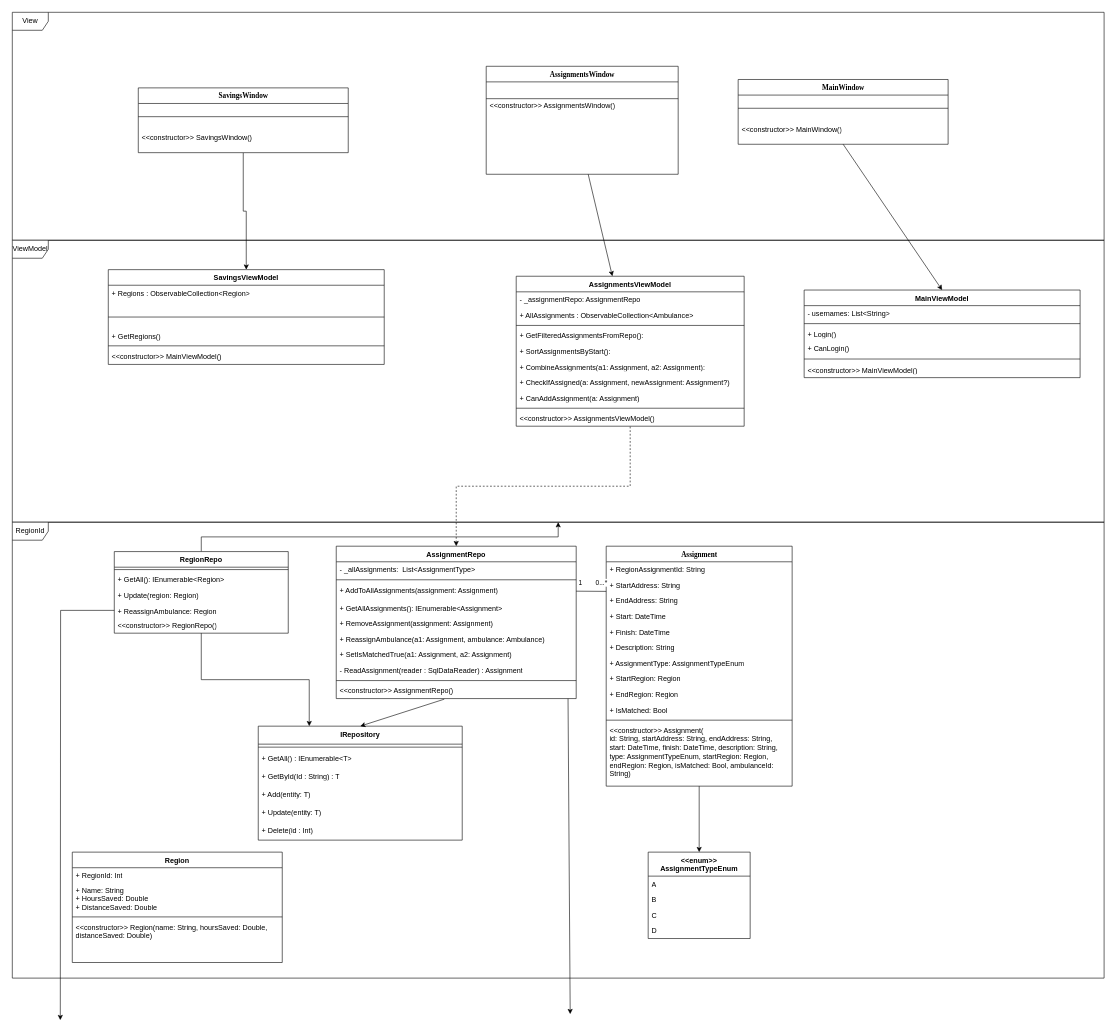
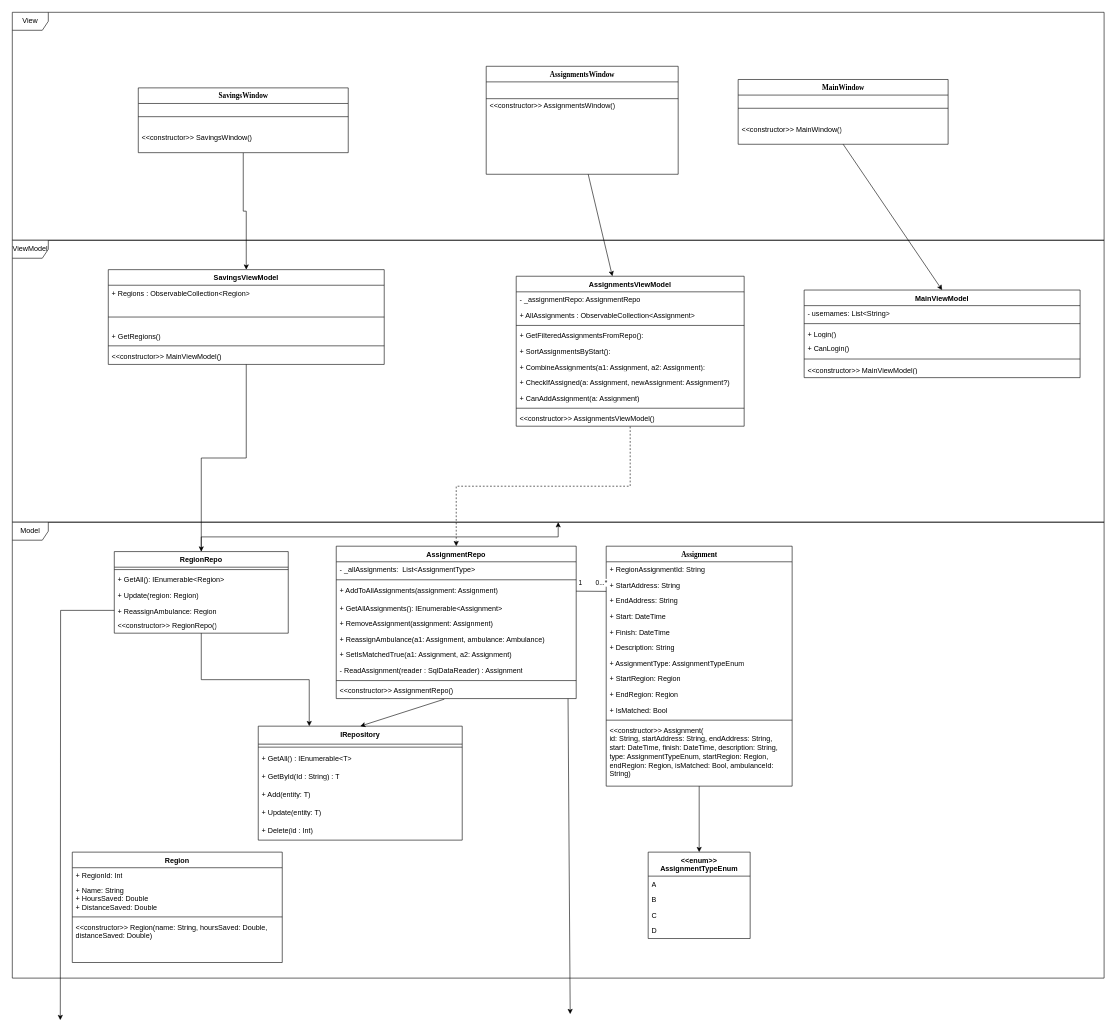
(609, 316) -> (611, 316)
none -> (232, 458)
(30, 531) -> (30, 531)
